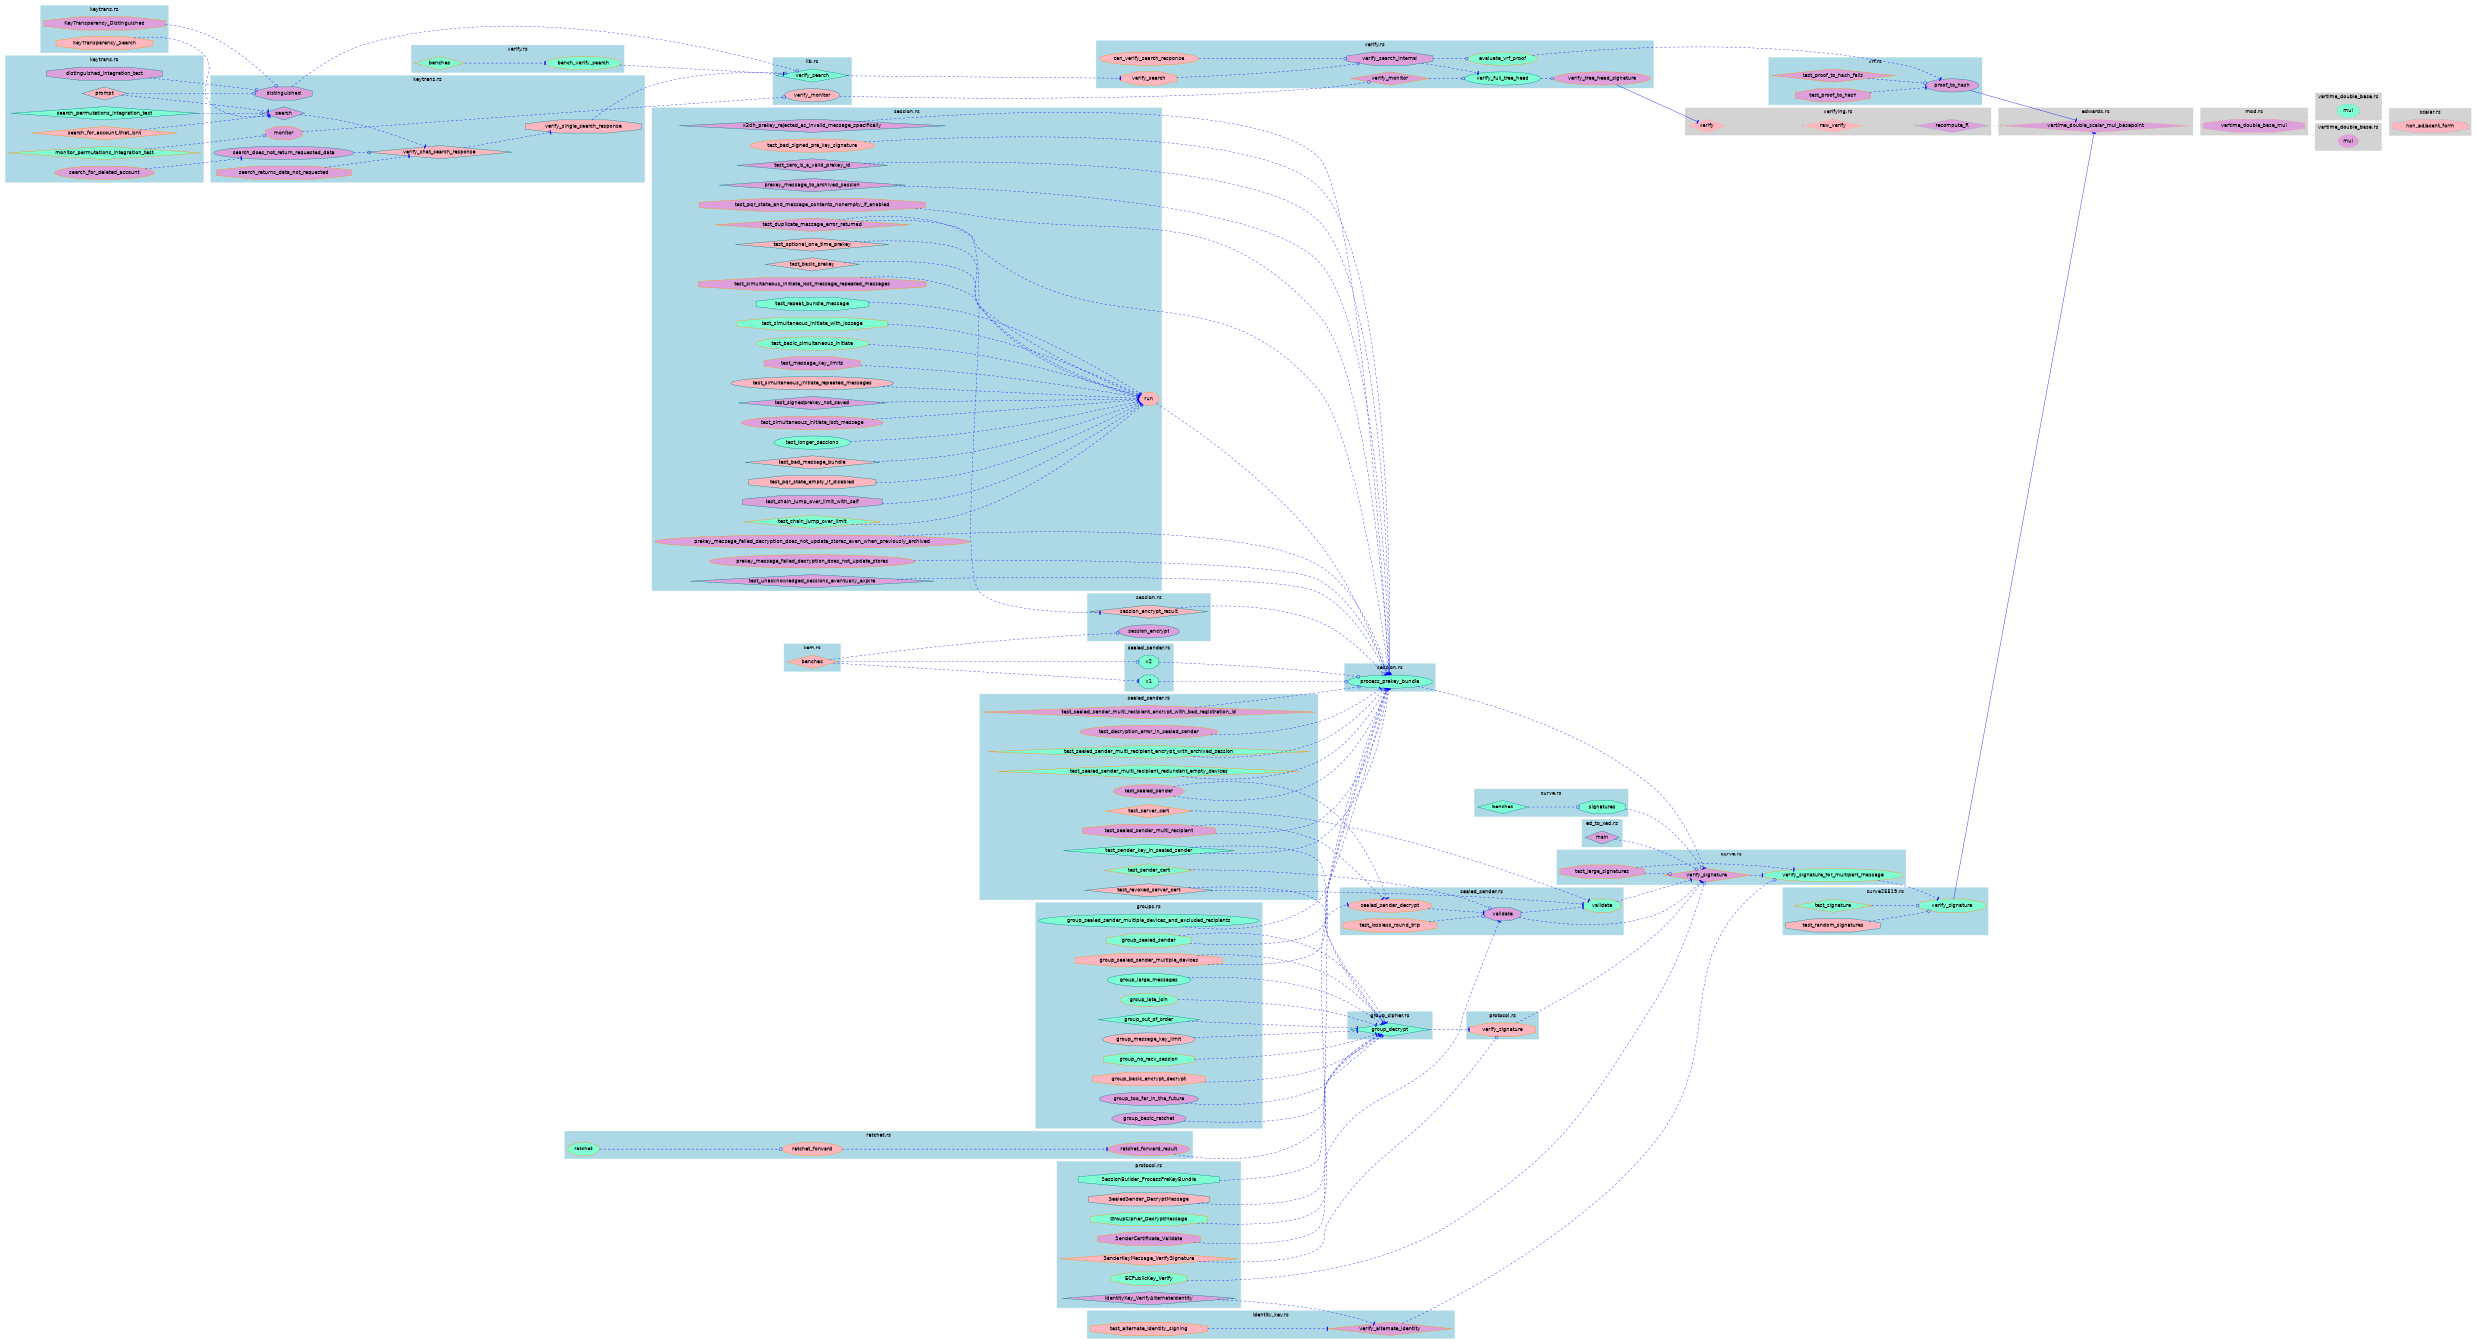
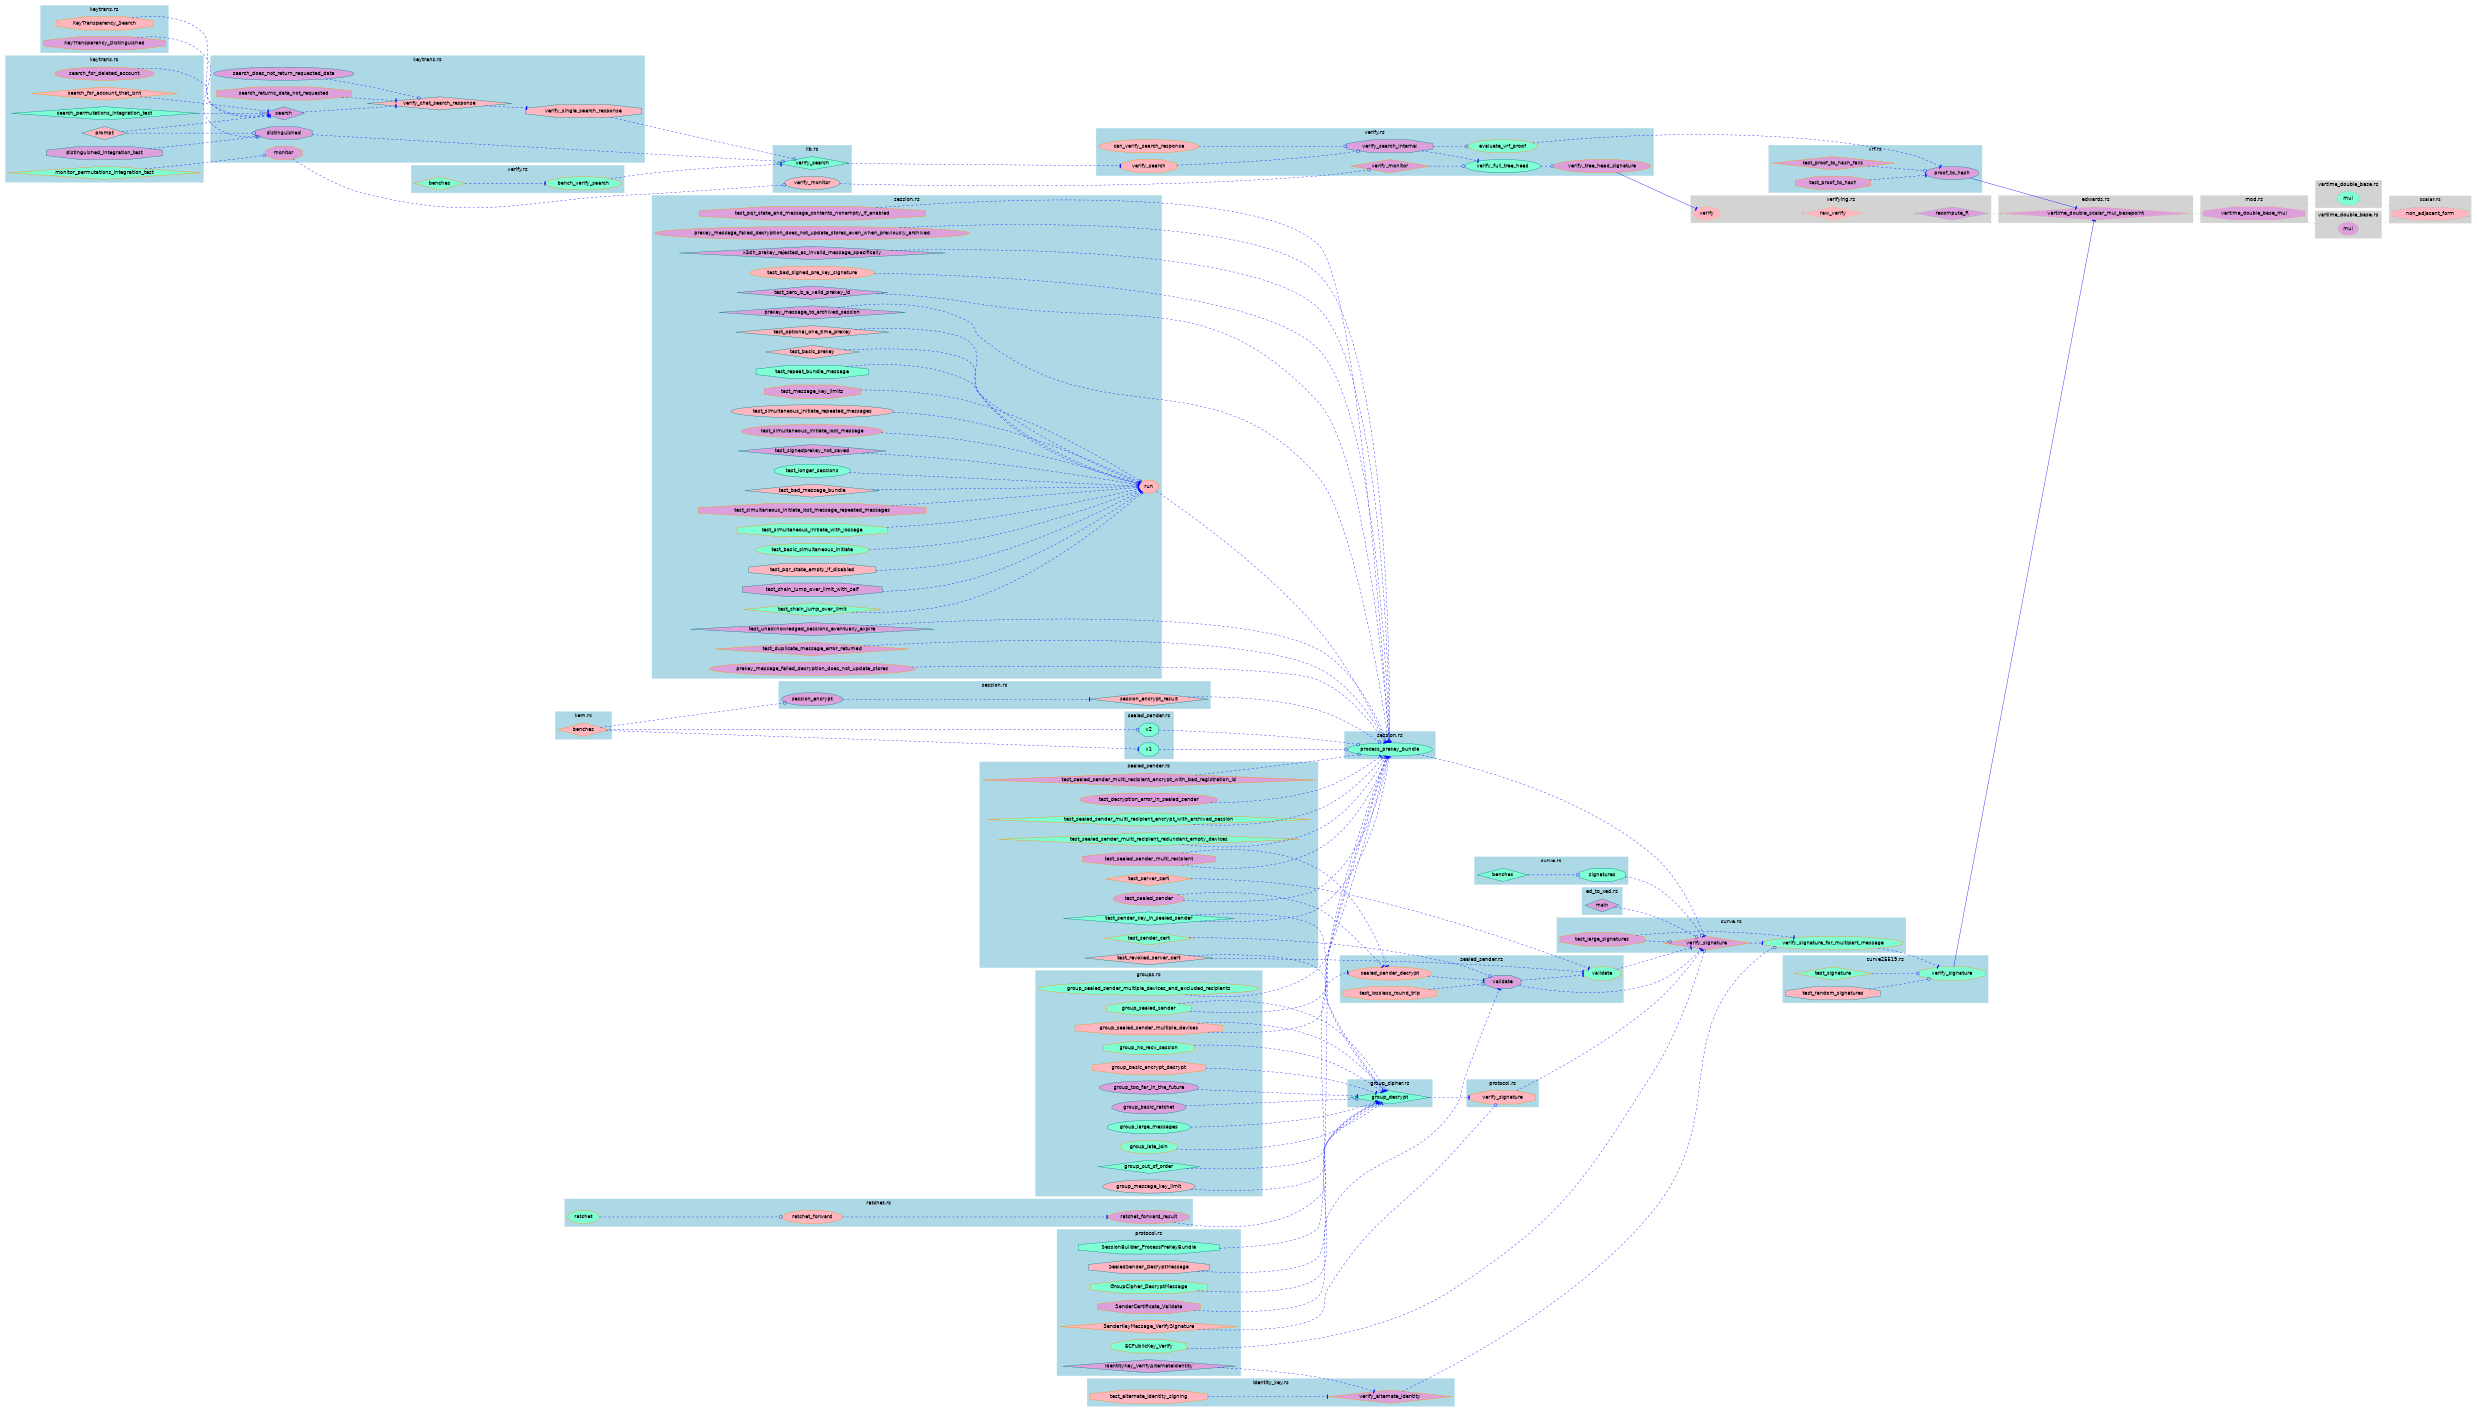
(1707, 126) -> (1707, 213)
(193, 164) -> (199, 81)
(975, 417) -> (966, 699)
(1149, 921) -> (1149, 989)
(1293, 1097) -> (1276, 1093)
